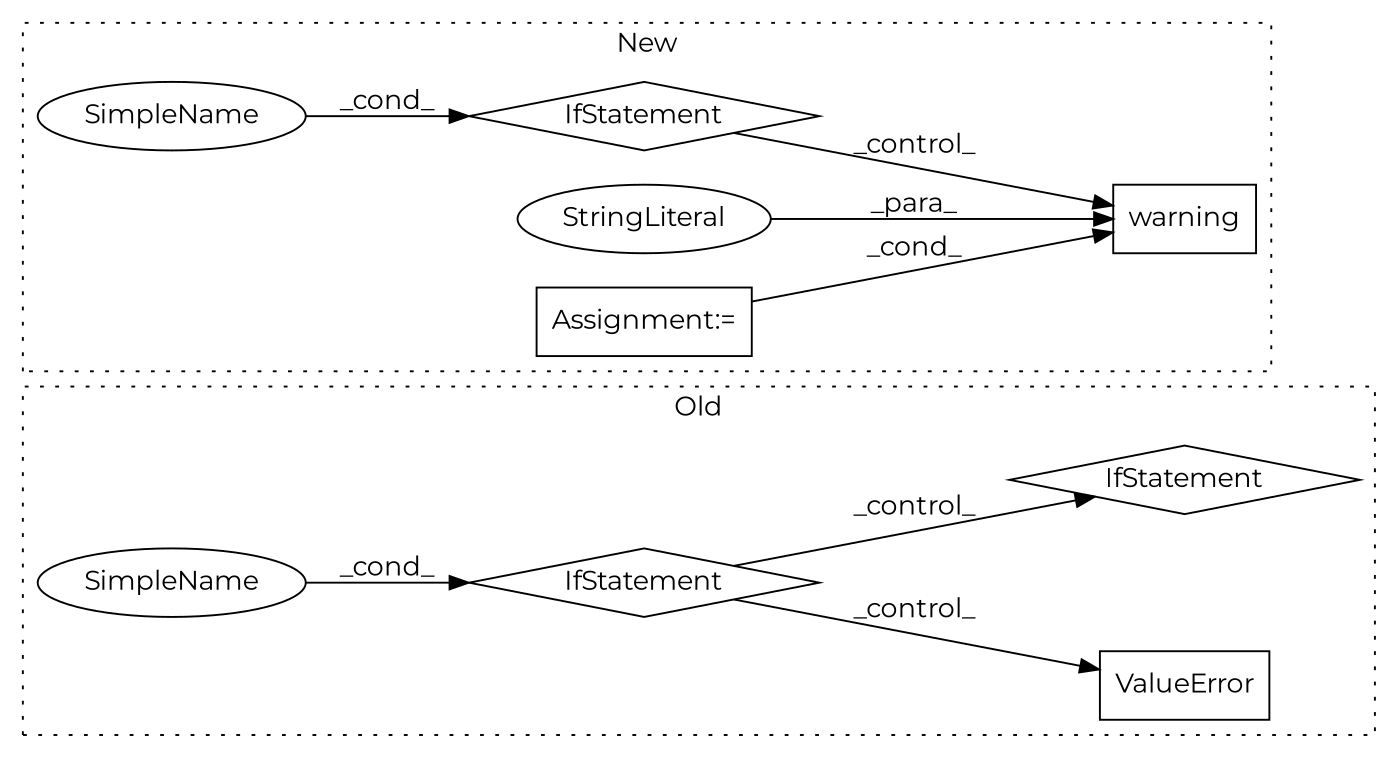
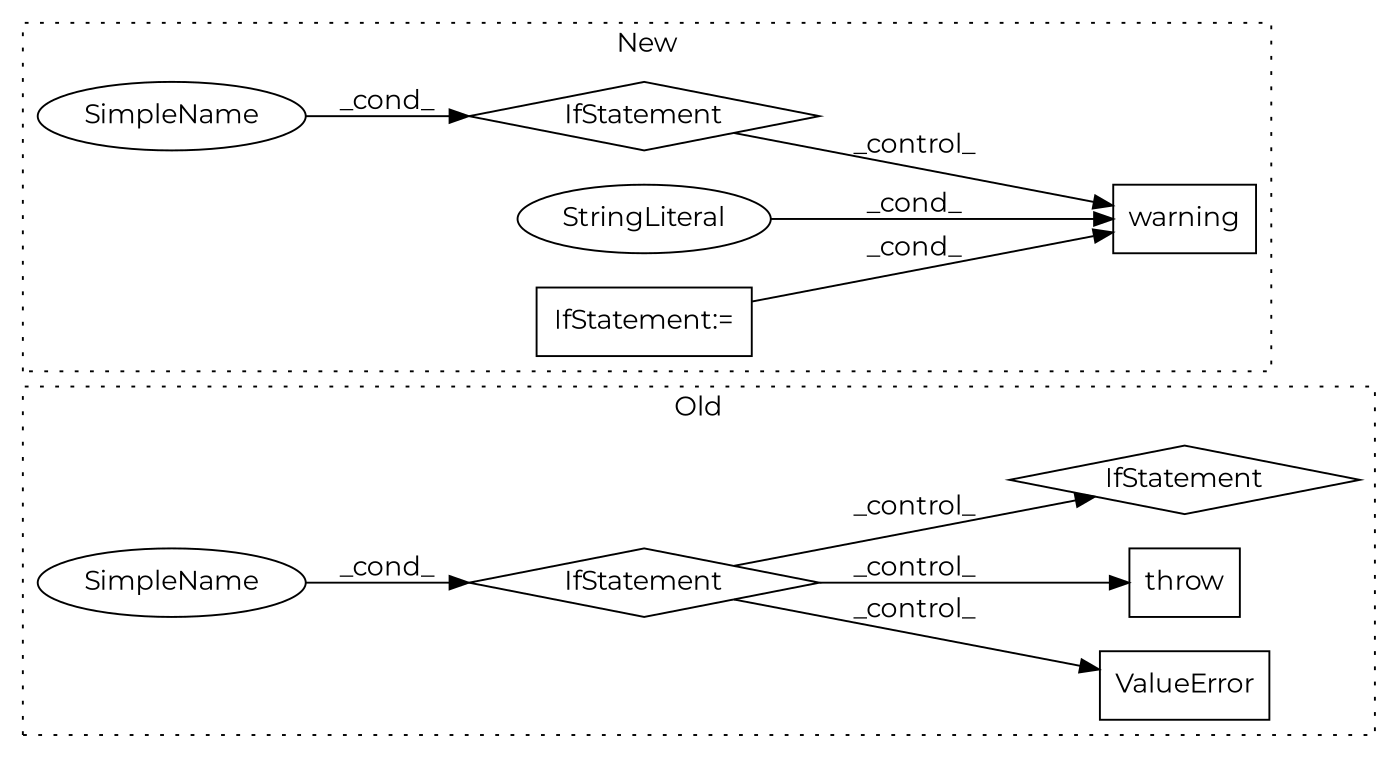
(914, 205) -> (914, 205)
(644, 322) -> (644, 322)
none -> (1185, 583)
